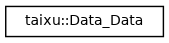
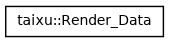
(85, 22) -> (85, 22)
